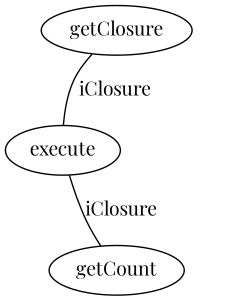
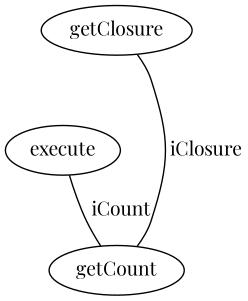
(71, 87) -> (165, 151)
(119, 210) -> (119, 210)
